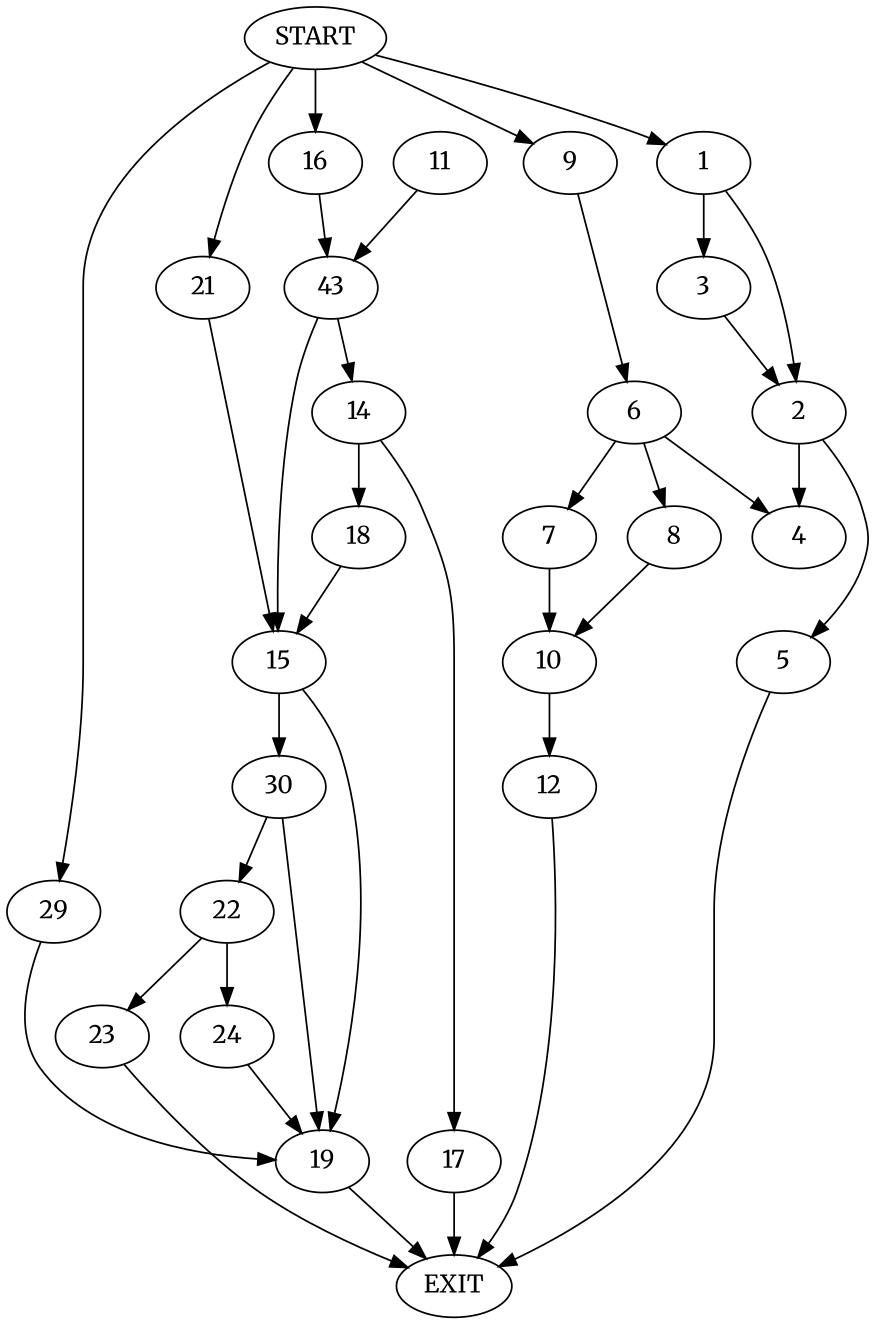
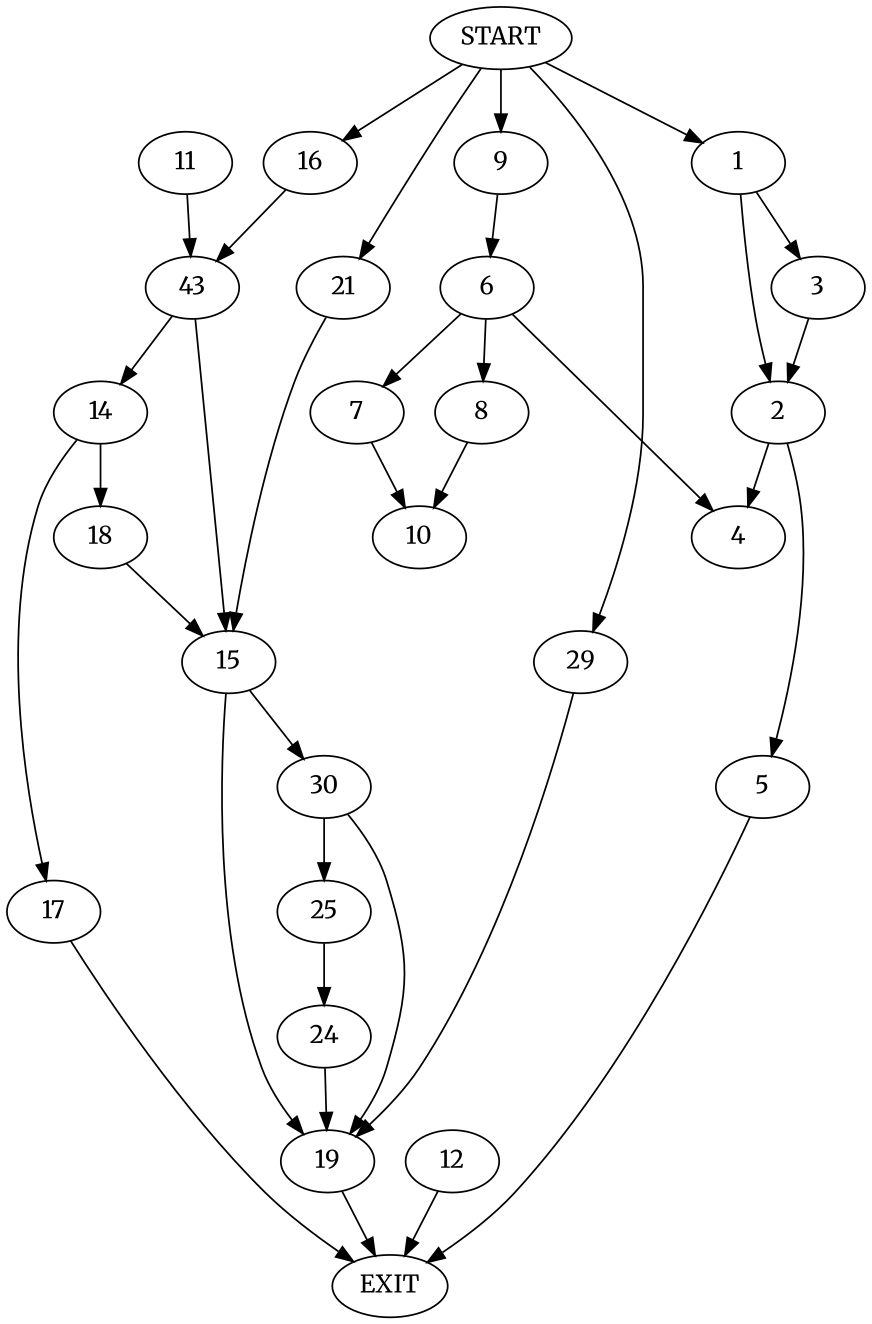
(549, 716) -> none
(227, 912) -> (324, 912)
(102, 1037) -> none
